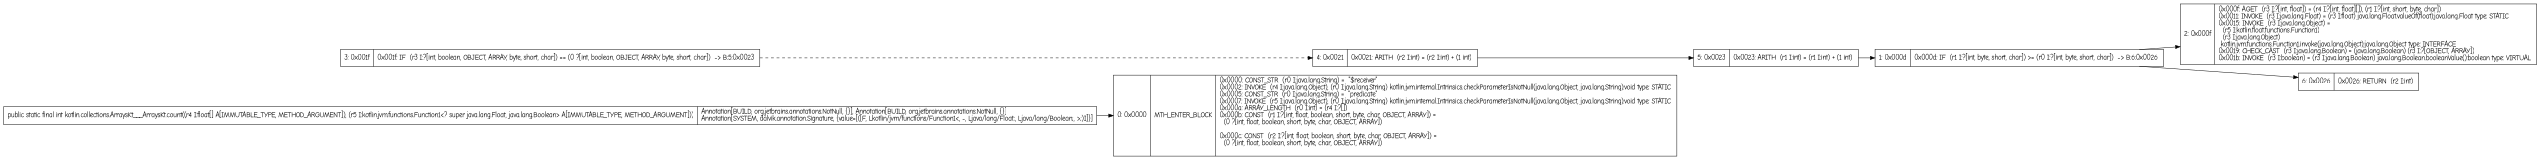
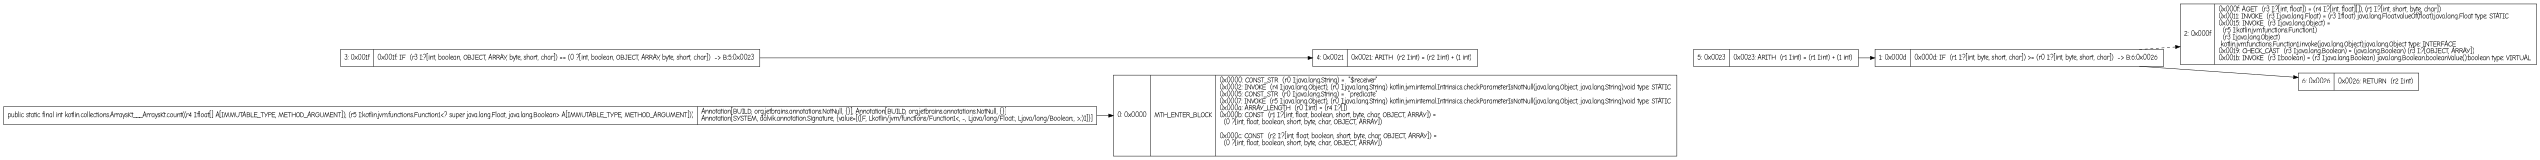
(2269, 30) -> (2268, 30)
(2157, 48) -> (2157, 48)
(1034, 58) -> (1034, 58)
(1583, 58) -> none
